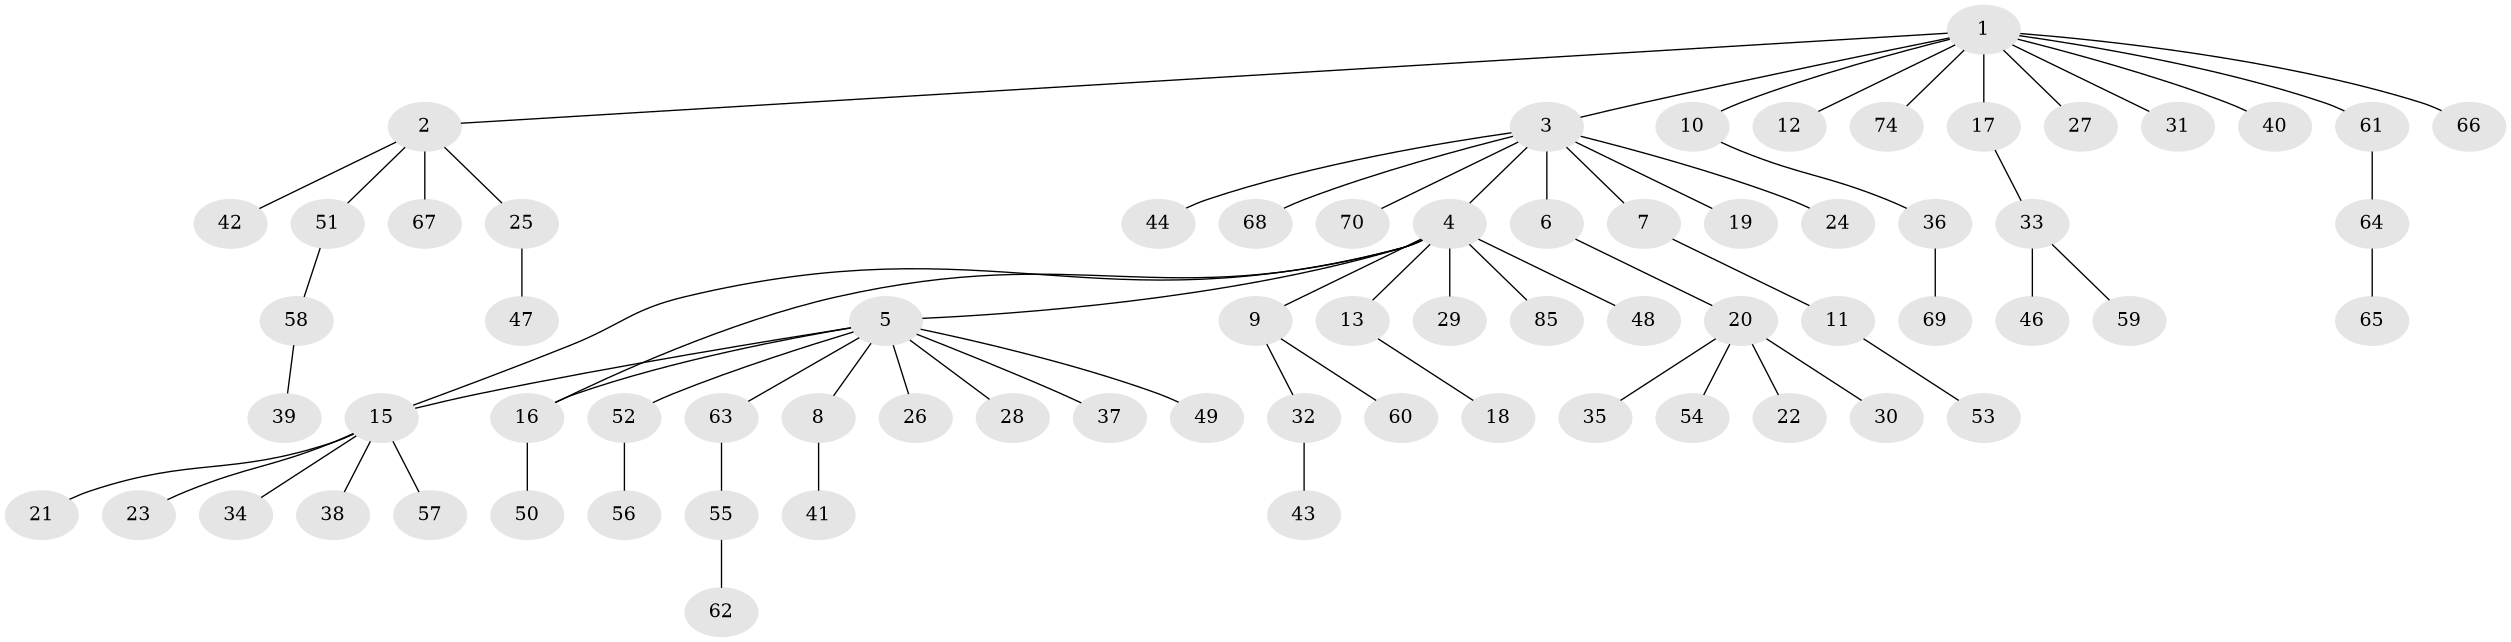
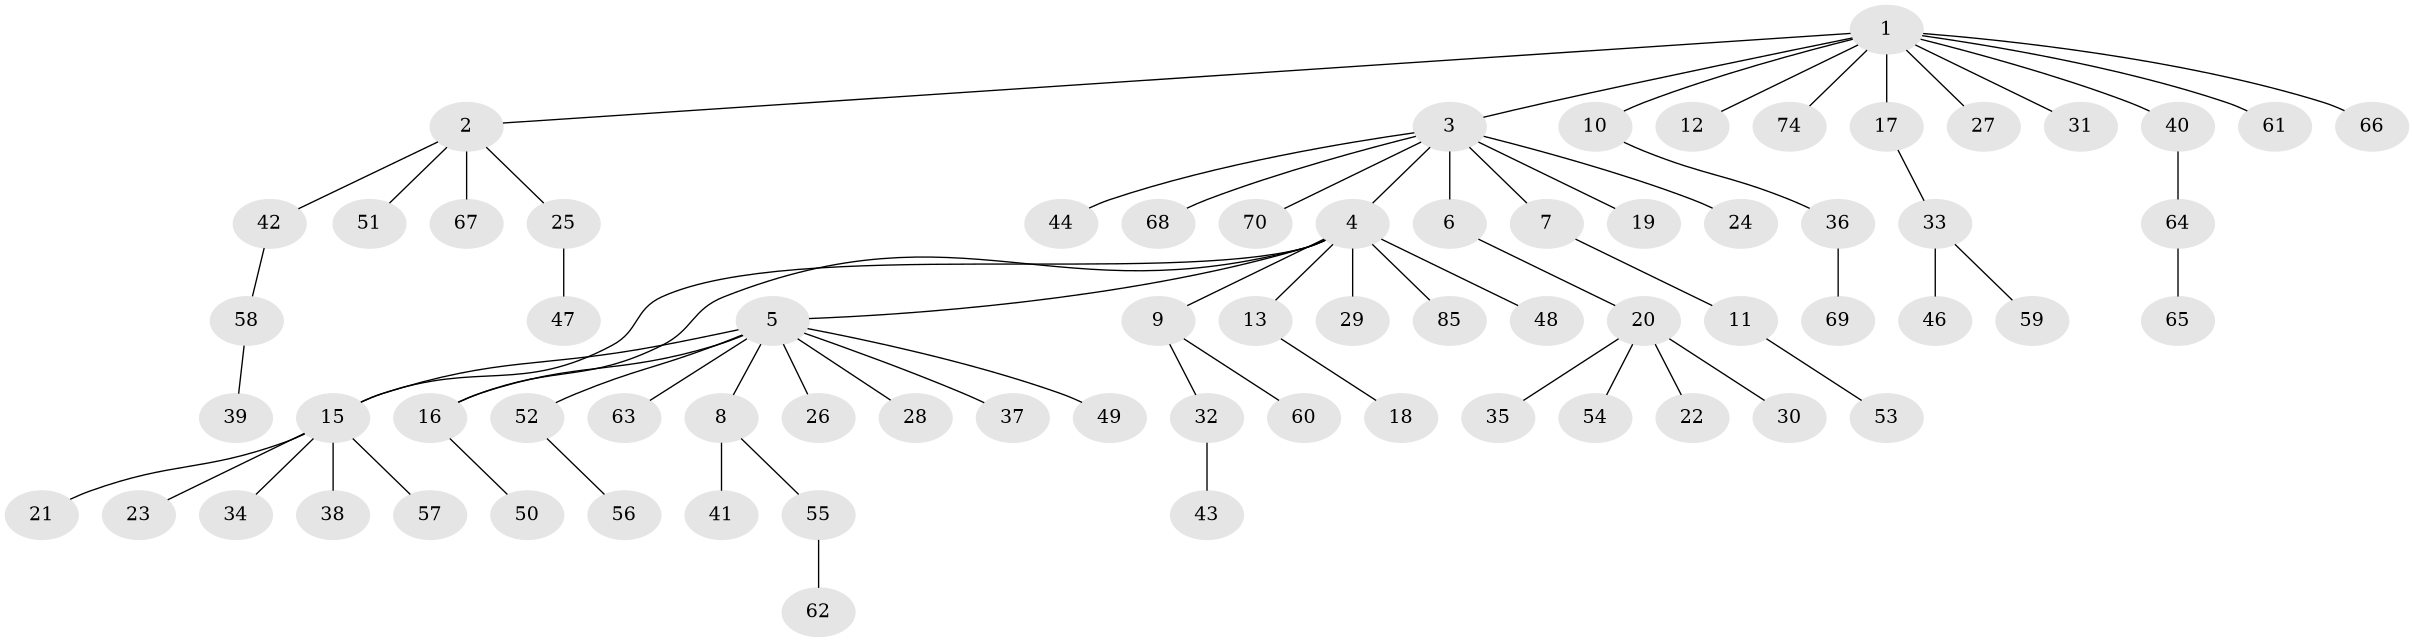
(2372, 175) -> (2178, 175)
(312, 273) -> (258, 272)
(722, 467) -> (770, 466)
